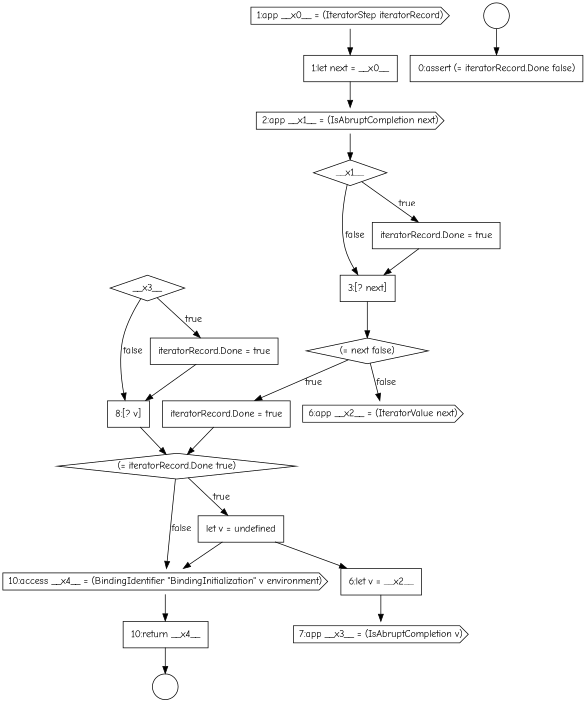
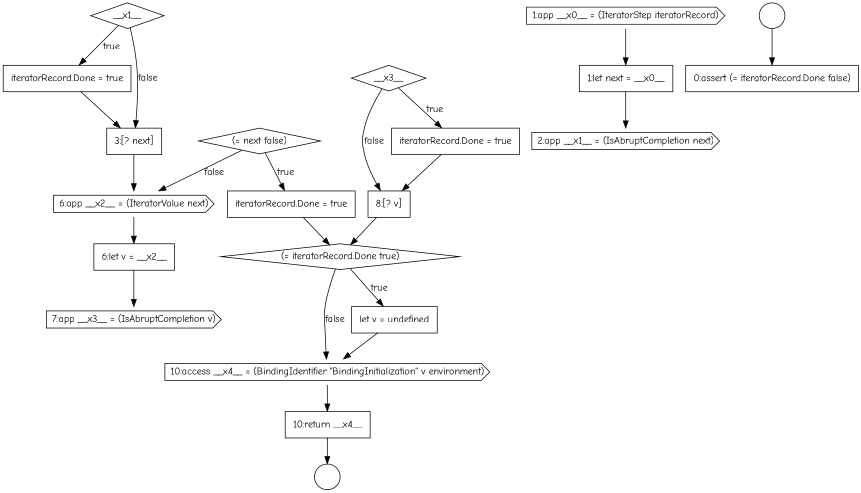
(350, 143) -> none
(367, 316) -> (134, 169)
(307, 554) -> (134, 226)
